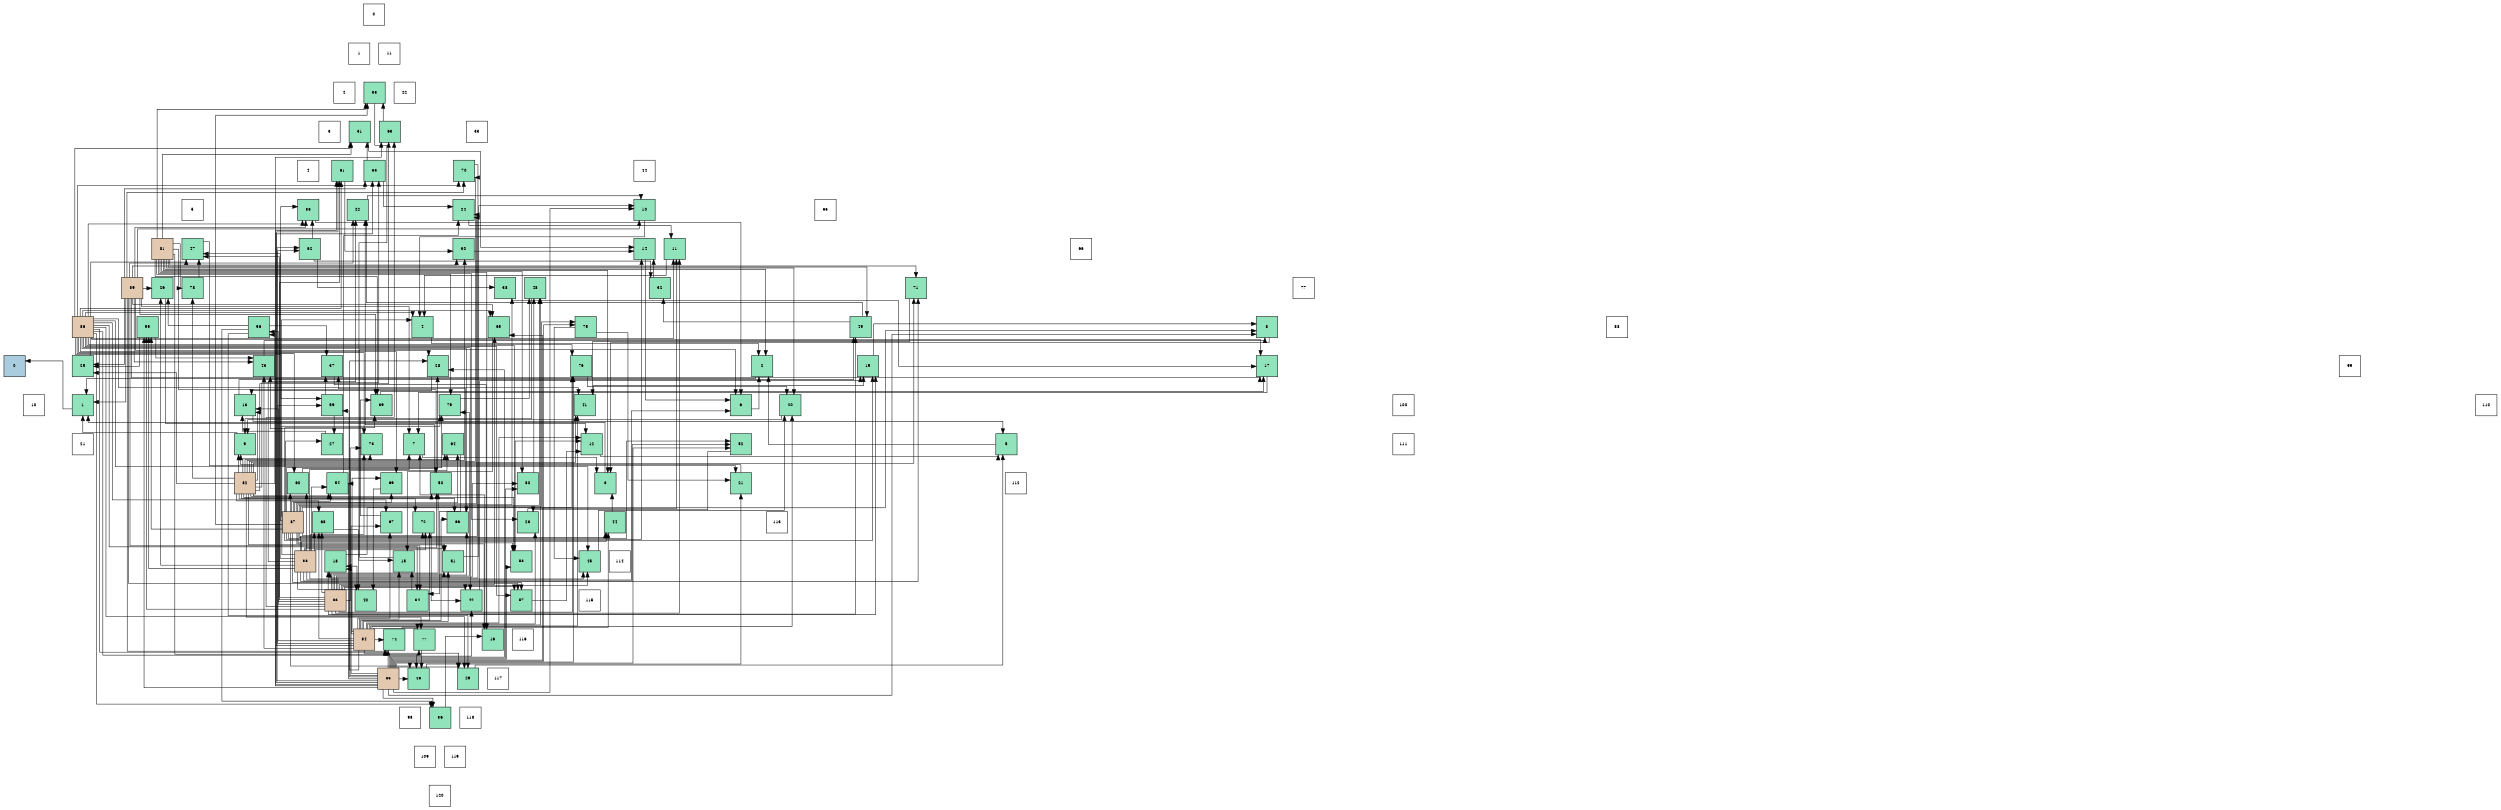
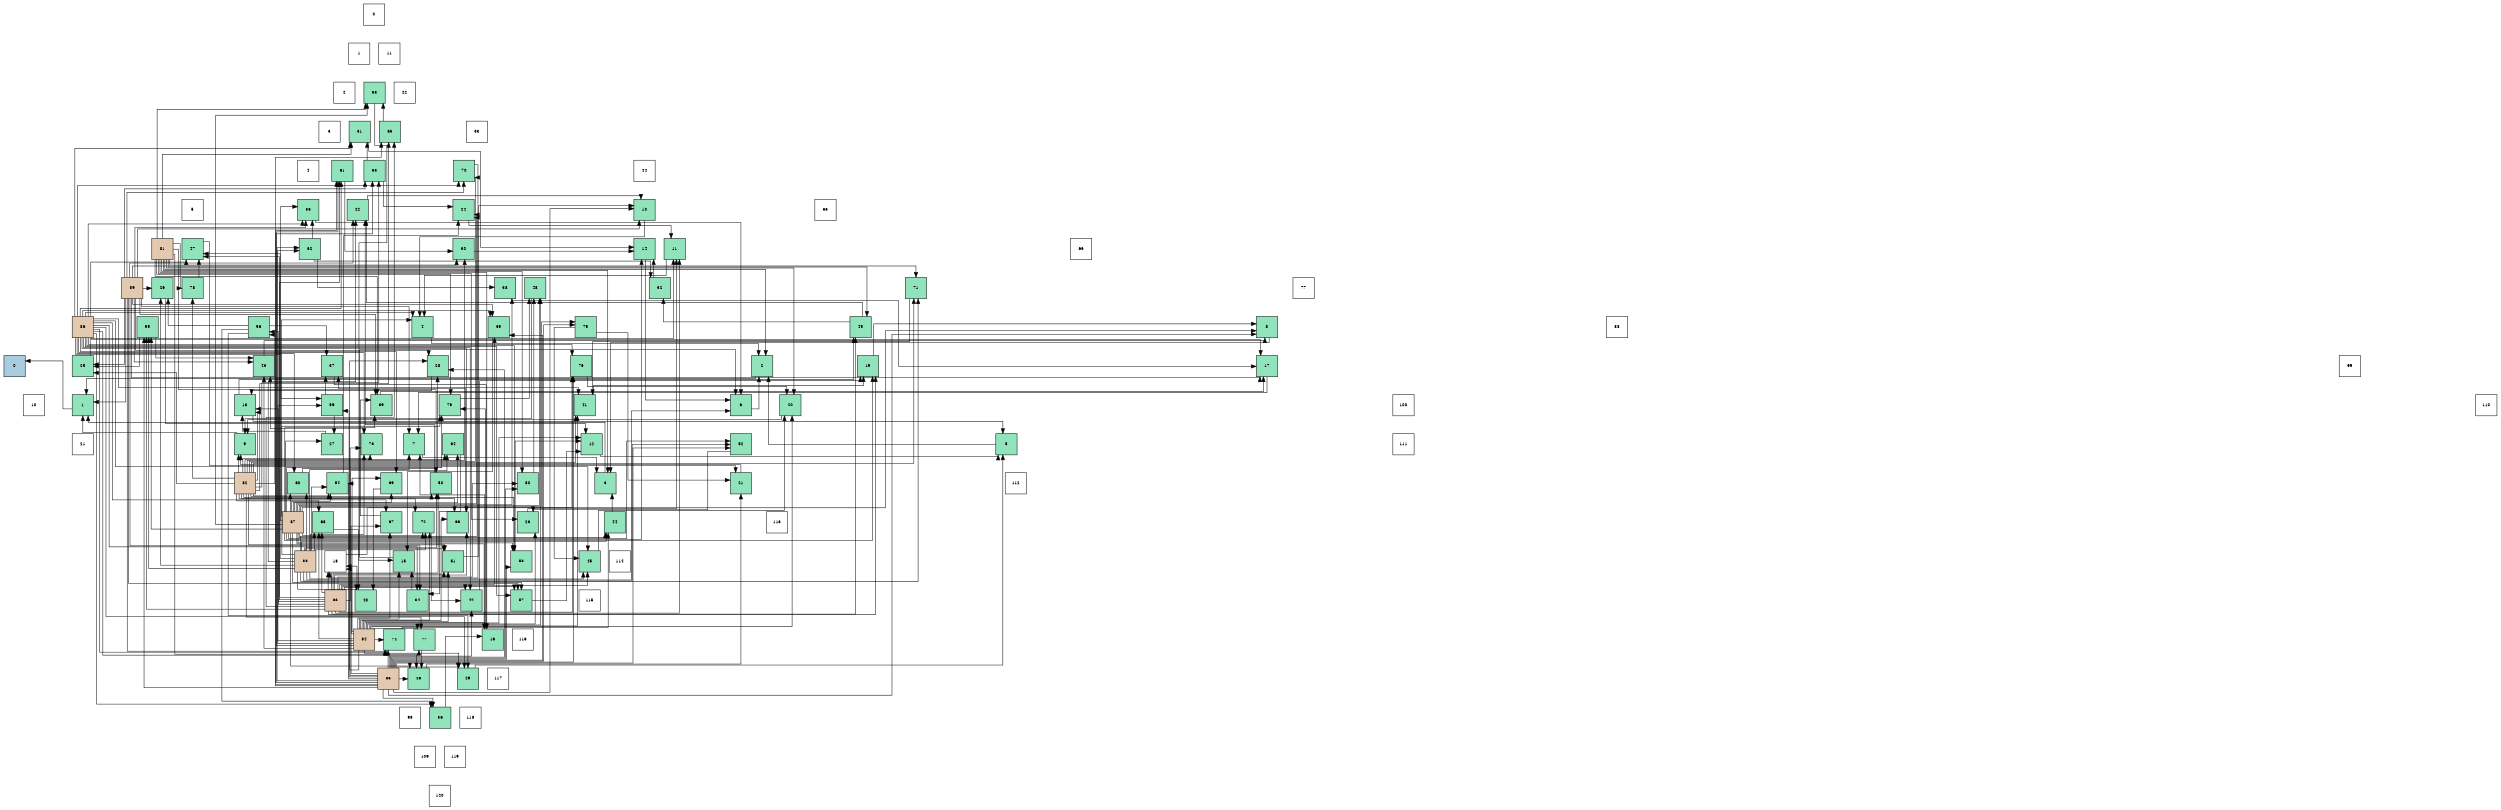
(335, 561) -> (335, 561)
(469, 566) -> (485, 569)
